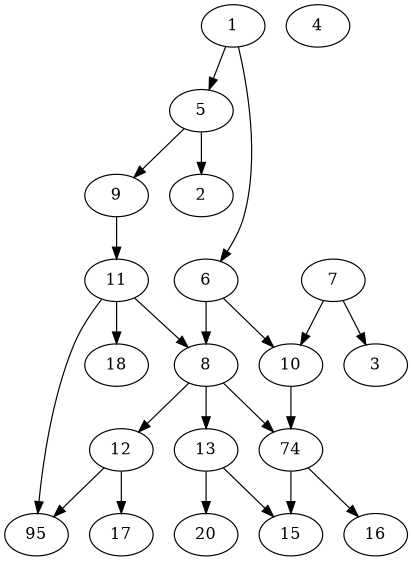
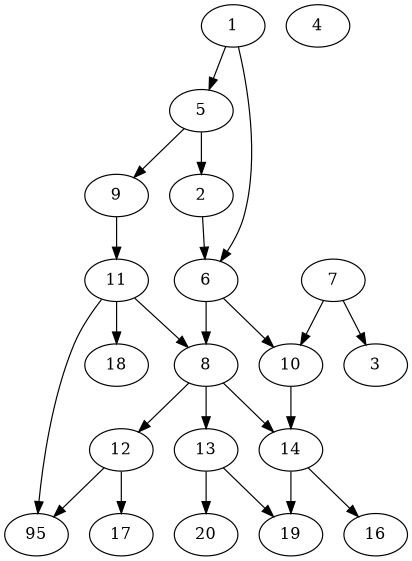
none -> (203, 232)
(291, 450) -> (291, 450)
(291, 535) -> (291, 535)
